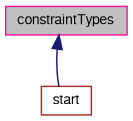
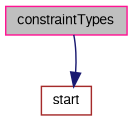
(57, 68) -> (76, 54)
